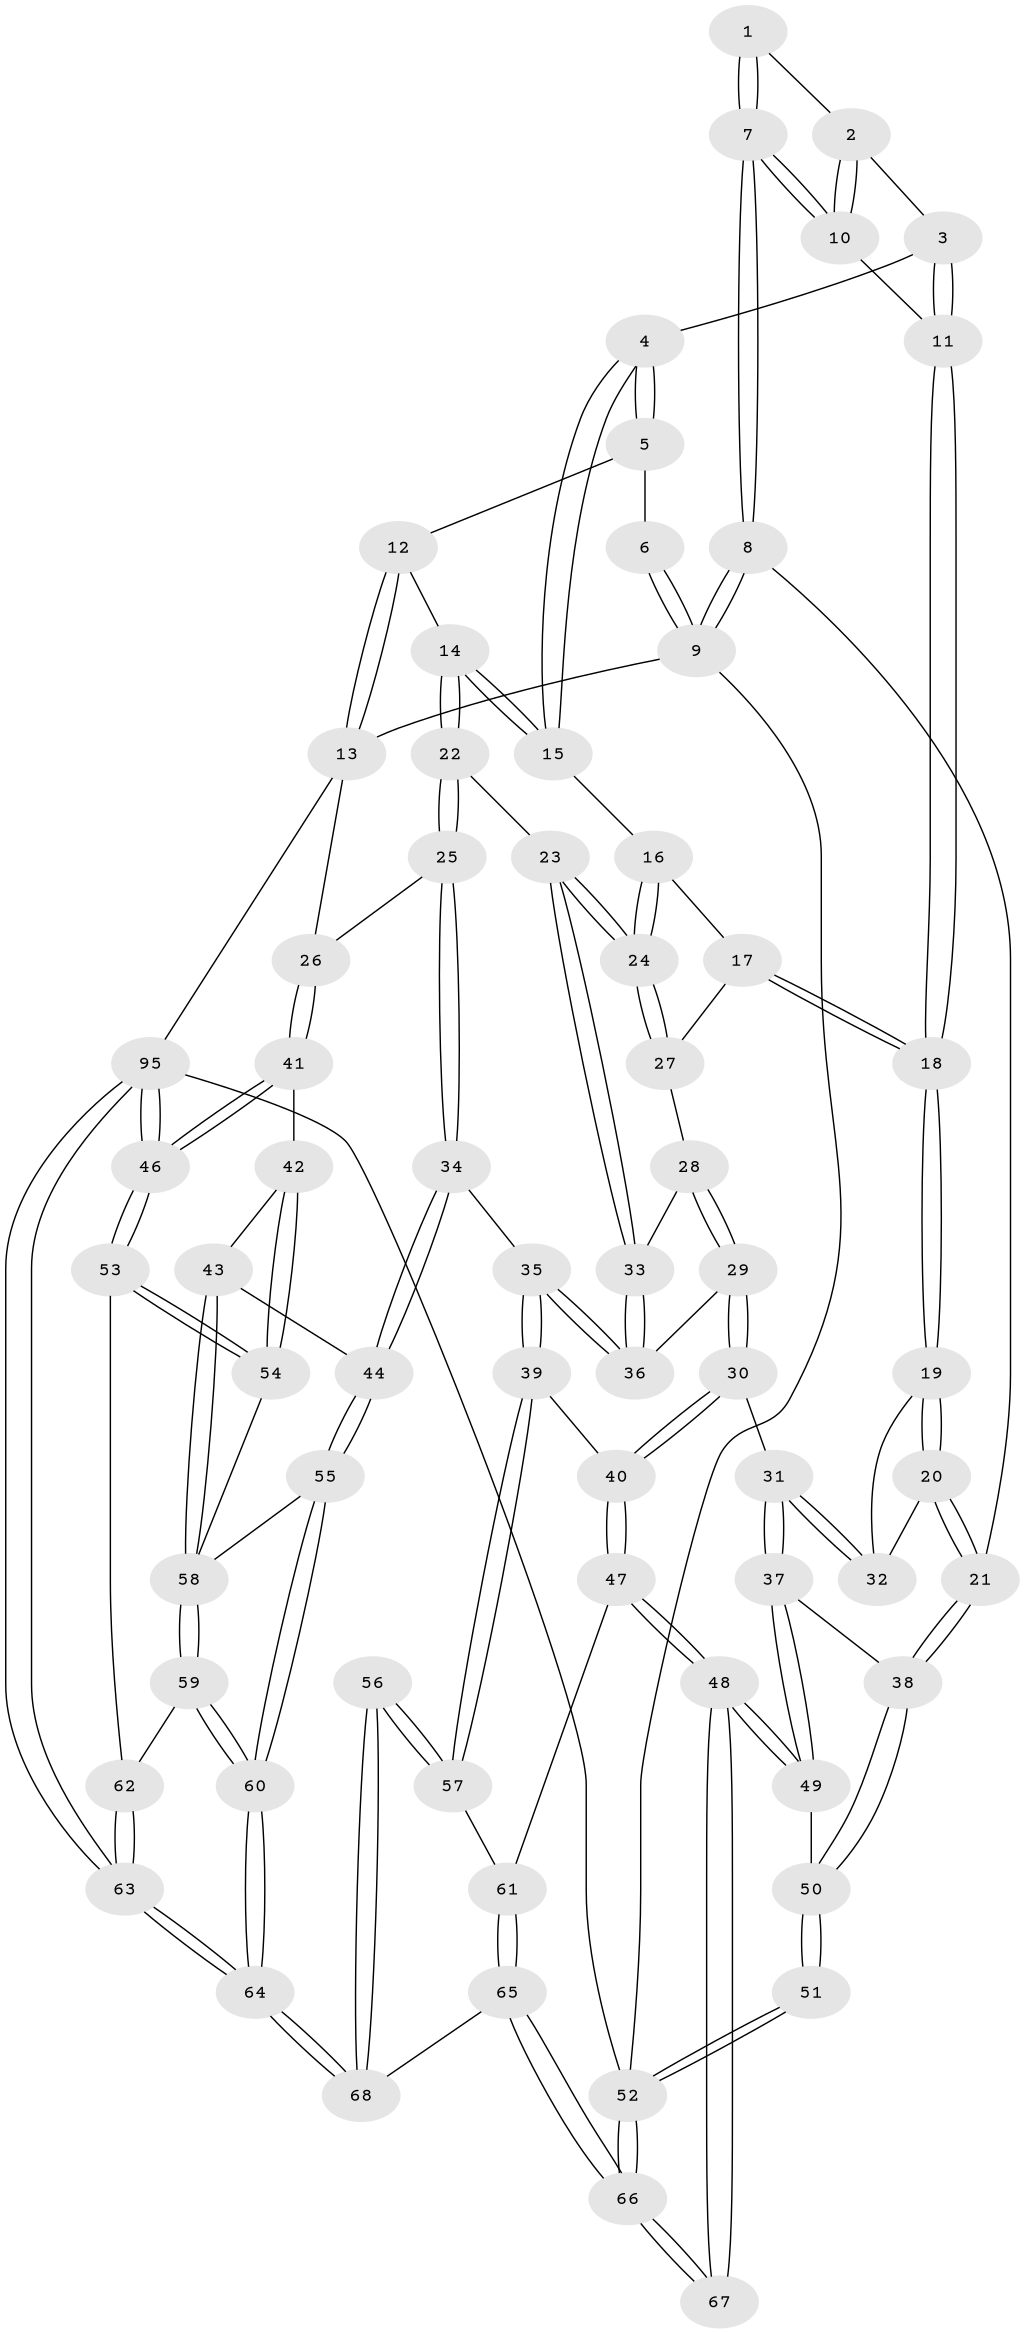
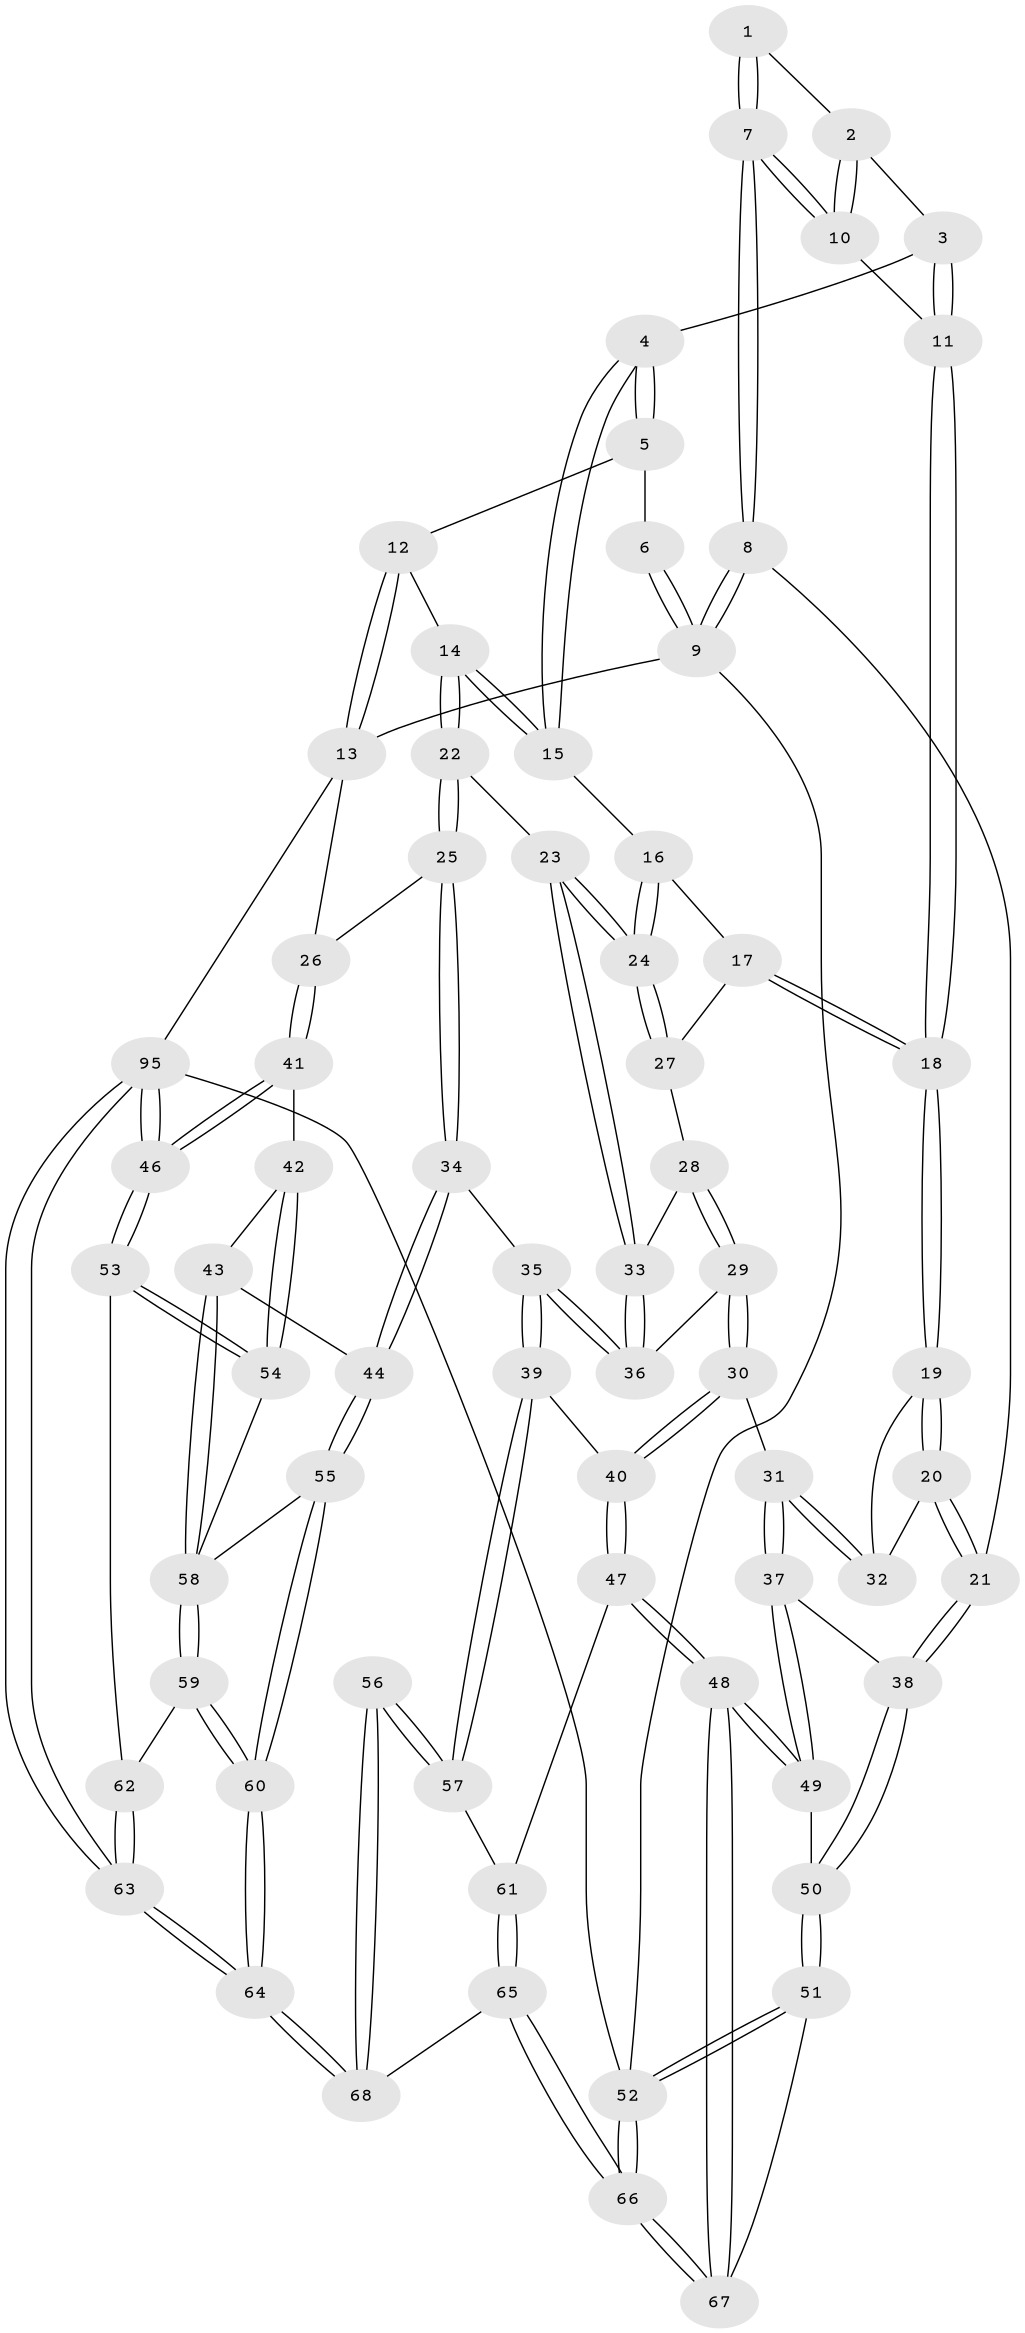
none -> (775, 2150)
